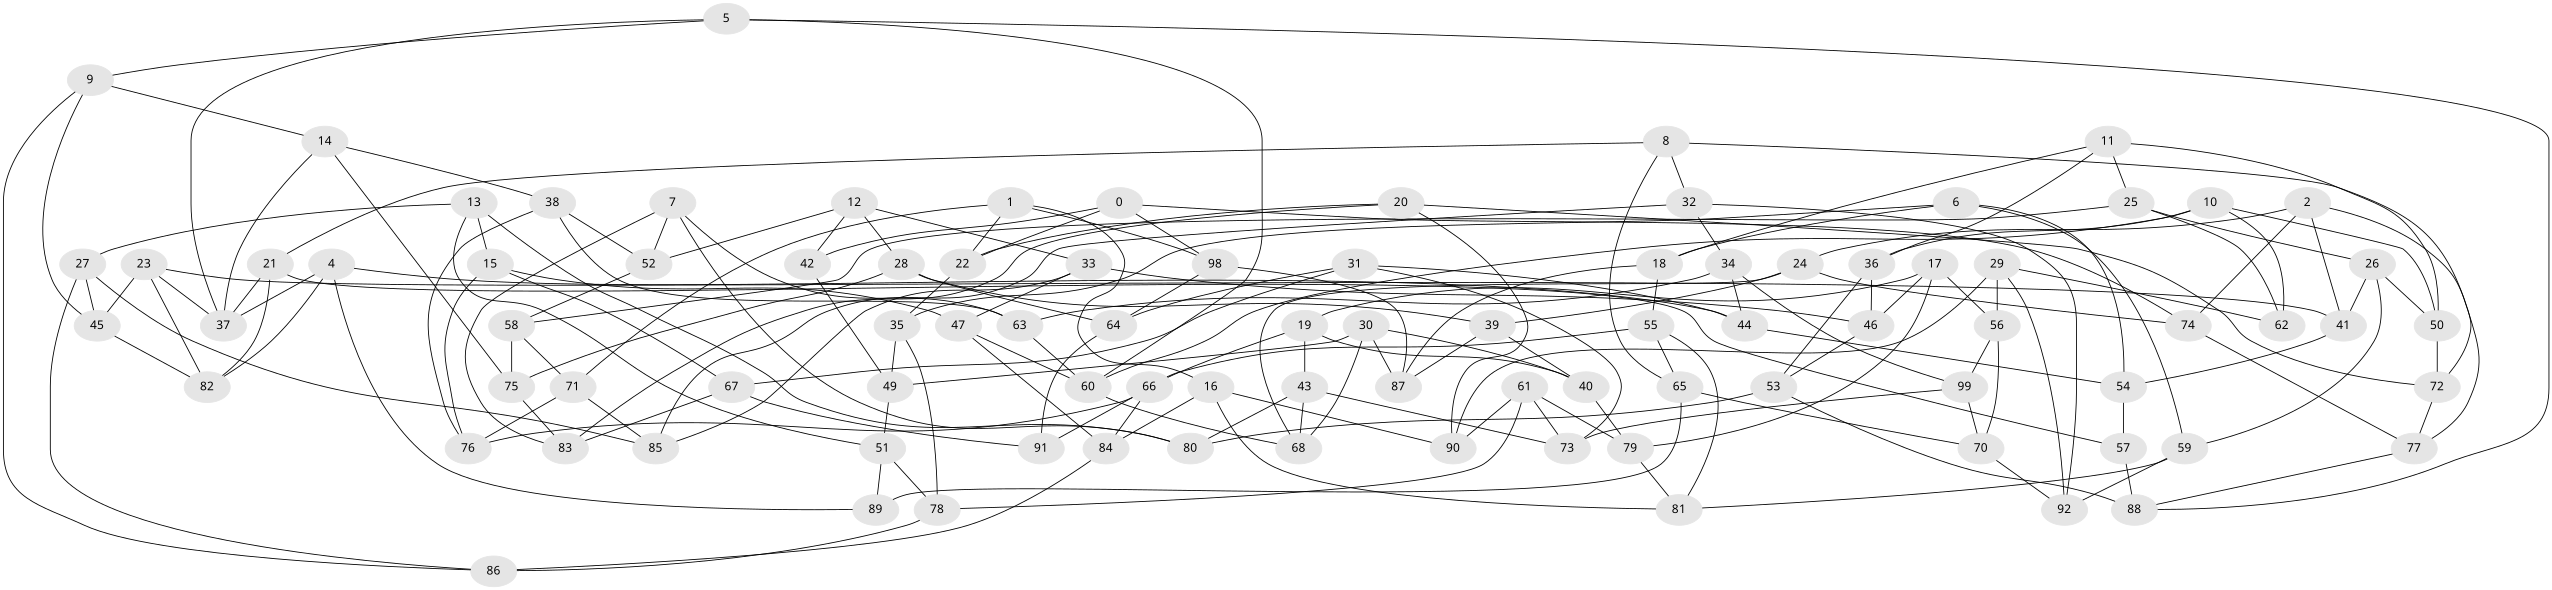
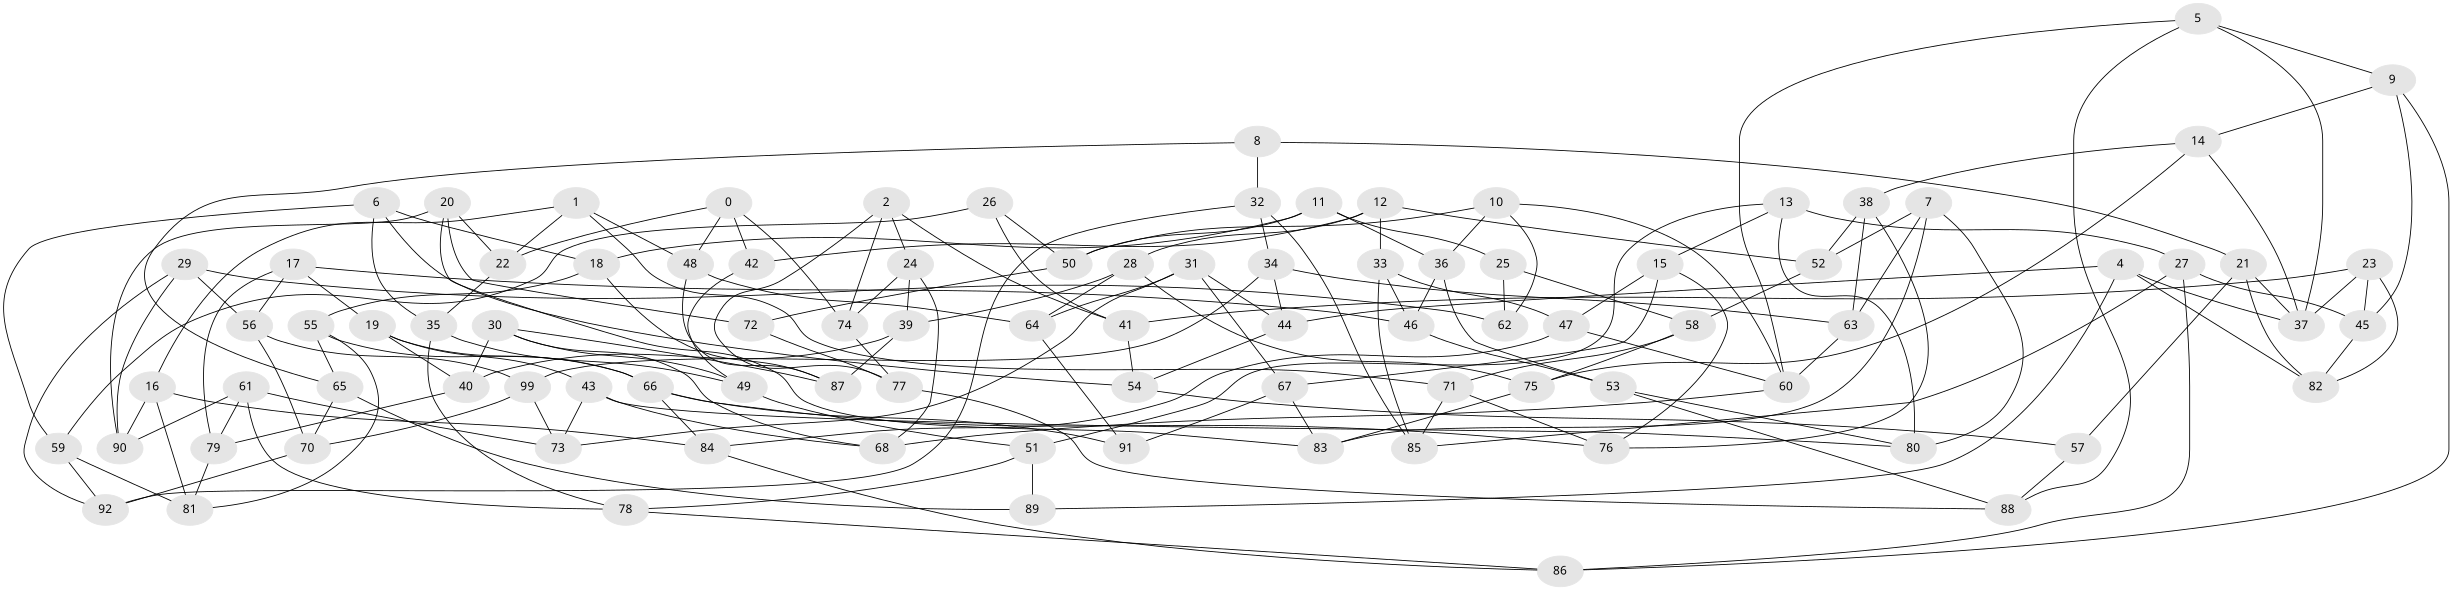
(2143, 166) -> none
(2251, 236) -> none
(1215, 264) -> (690, 264)
